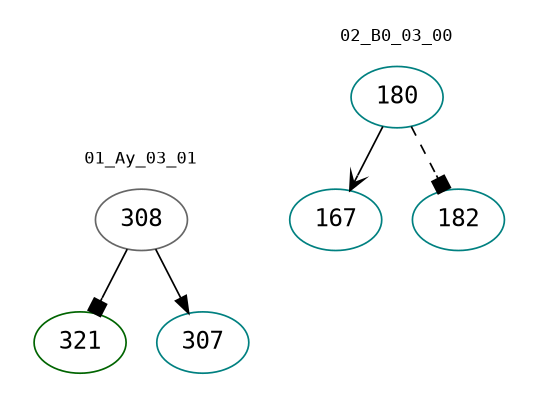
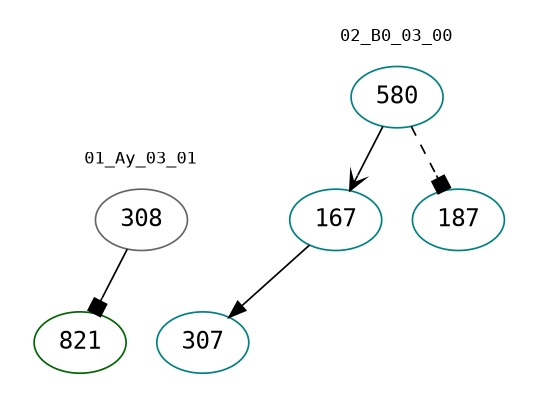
(397, 97) -> (397, 97)
(458, 220) -> (458, 220)
(168, 274) -> (276, 275)
(80, 343) -> (80, 343)
